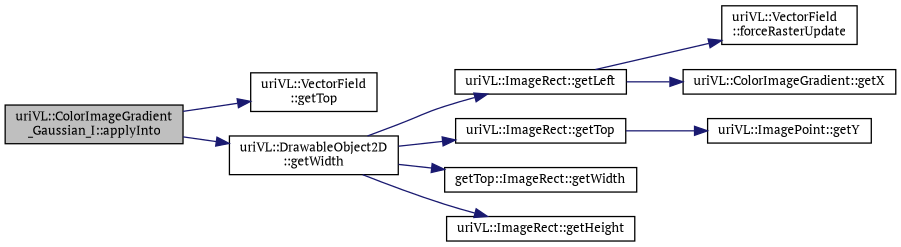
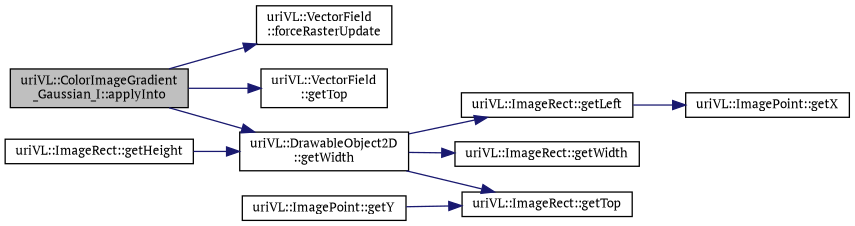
(652, 56) -> (206, 58)
(789, 82) -> (768, 105)
(660, 131) -> (428, 206)
(541, 180) -> (547, 154)
(418, 195) -> (210, 151)
